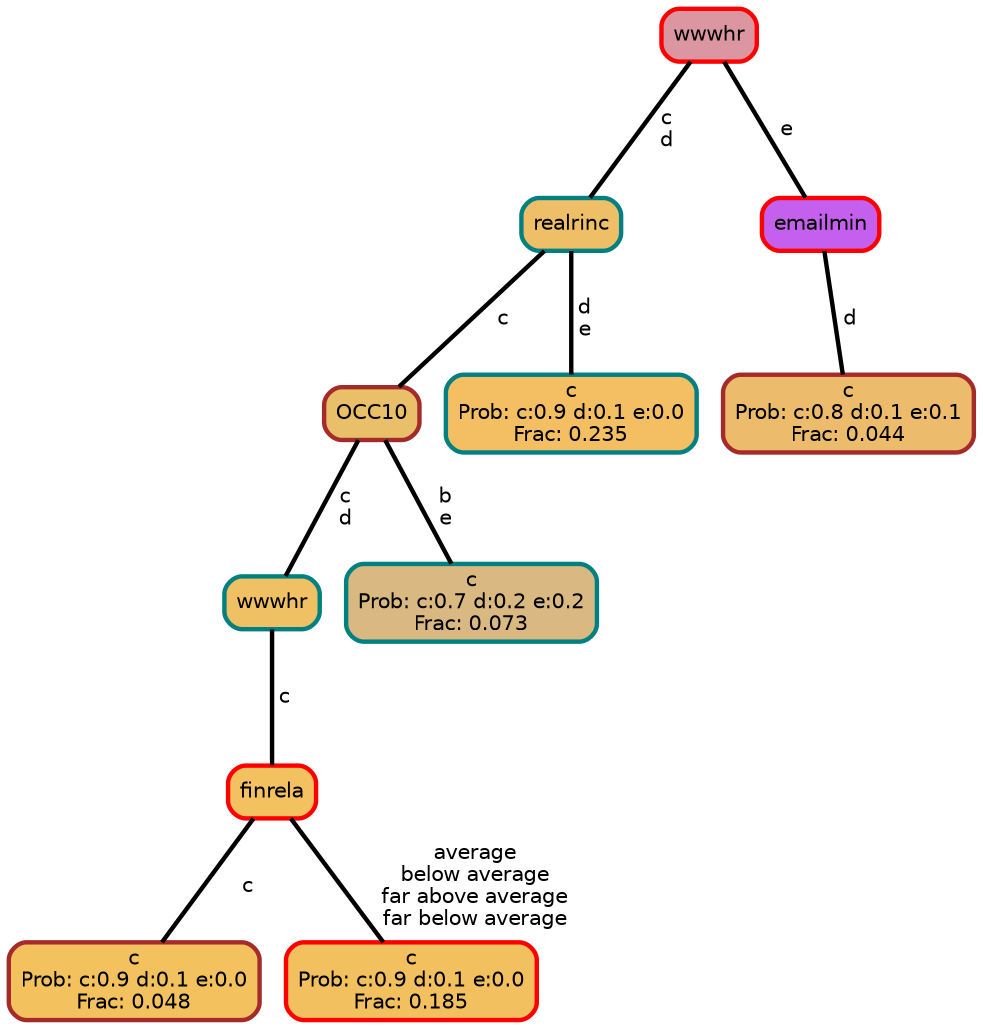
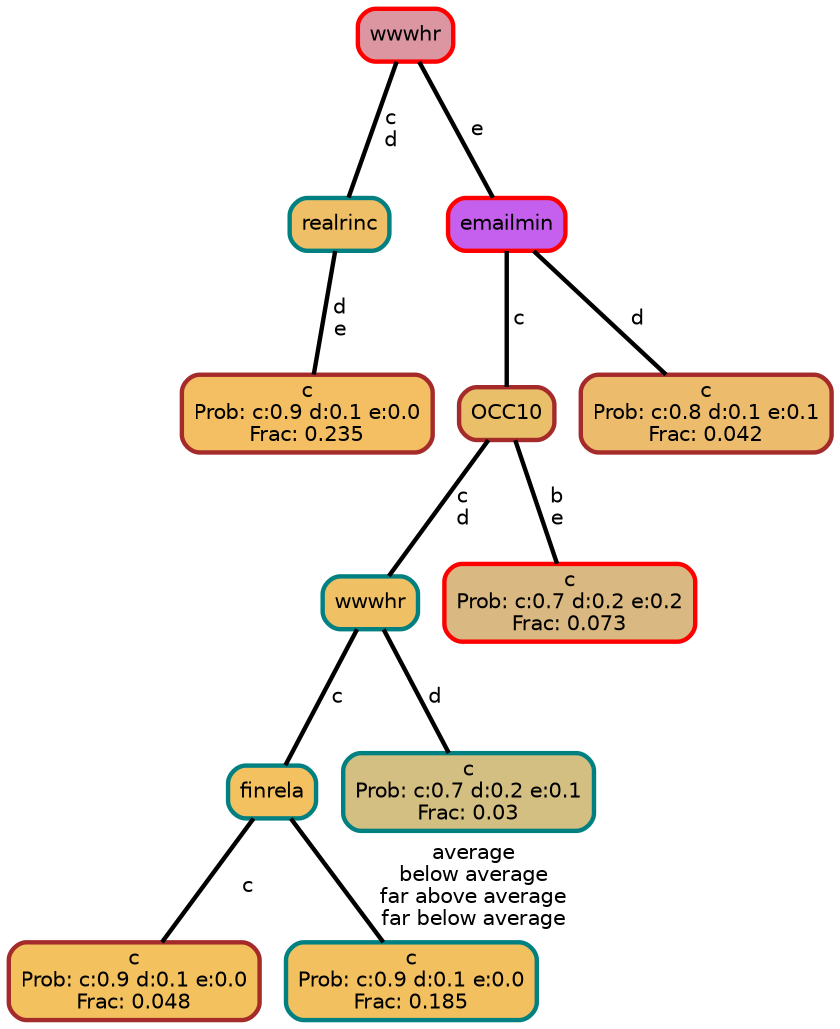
(472, 319) -> (507, 319)
(571, 414) -> (307, 414)
(848, 414) -> (706, 414)
(472, 603) -> (570, 603)
(272, 792) -> (272, 792)
none -> (469, 792)
(411, 981) -> (411, 981)
